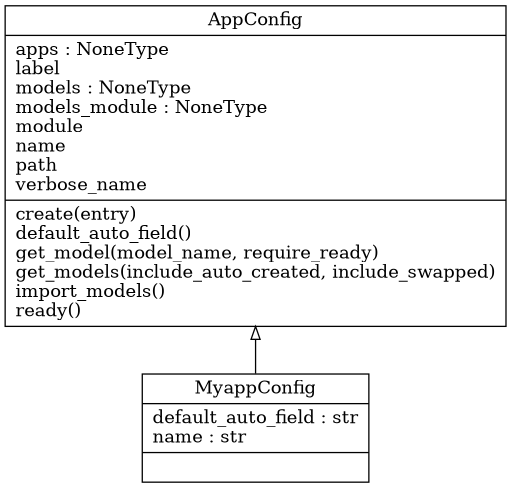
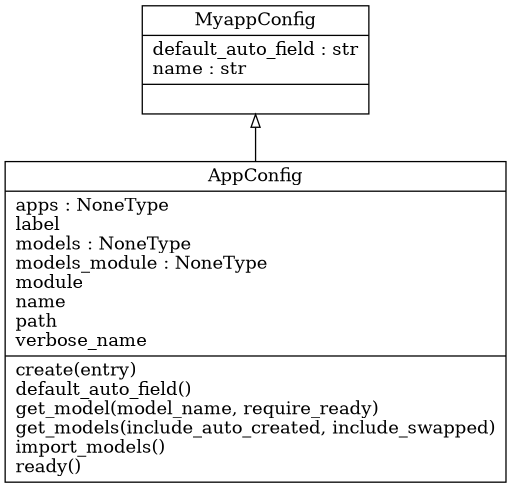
(256, 357) -> (256, 144)
